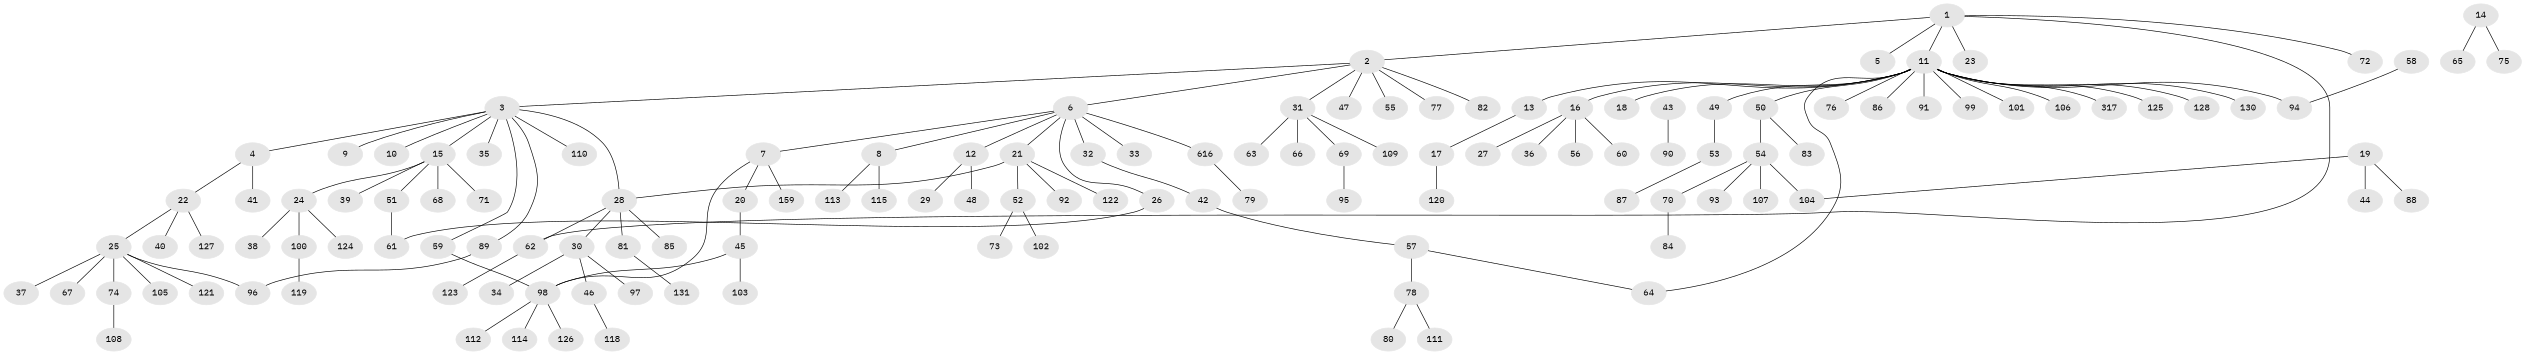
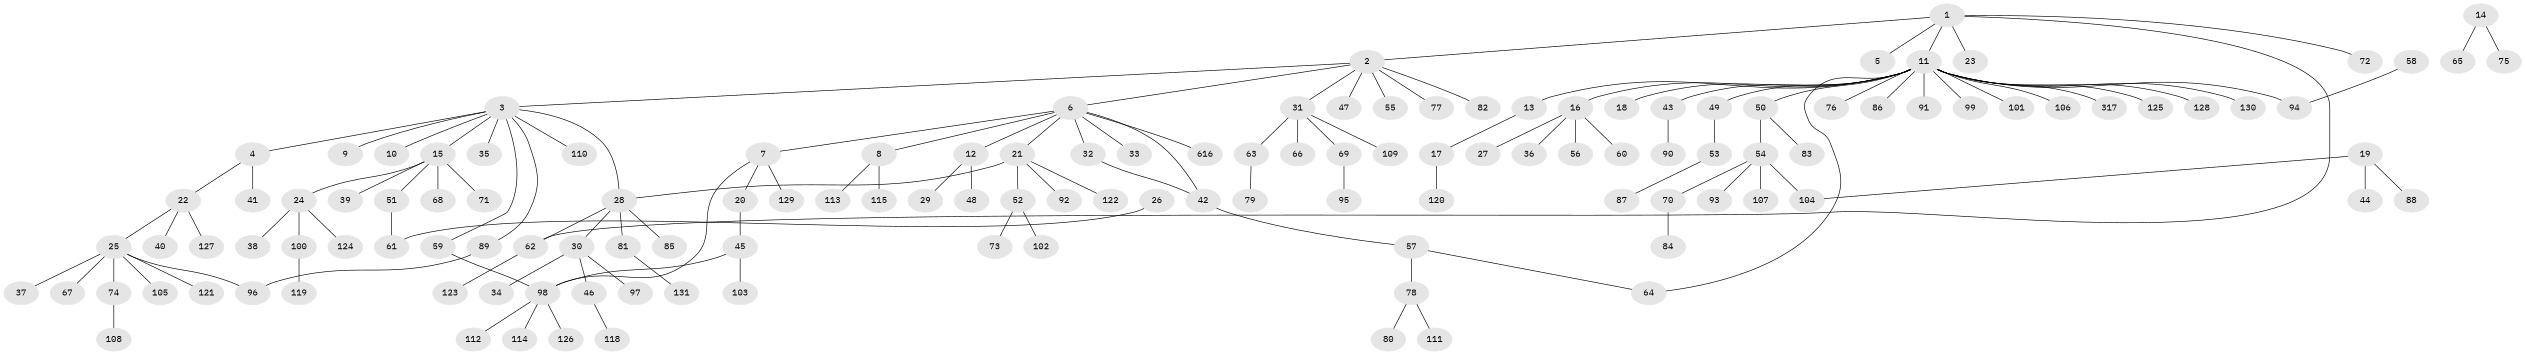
none -> (1796, 85)
(1228, 177) -> (1251, 178)
(1079, 178) -> (1151, 138)
(786, 201) -> (786, 201)
